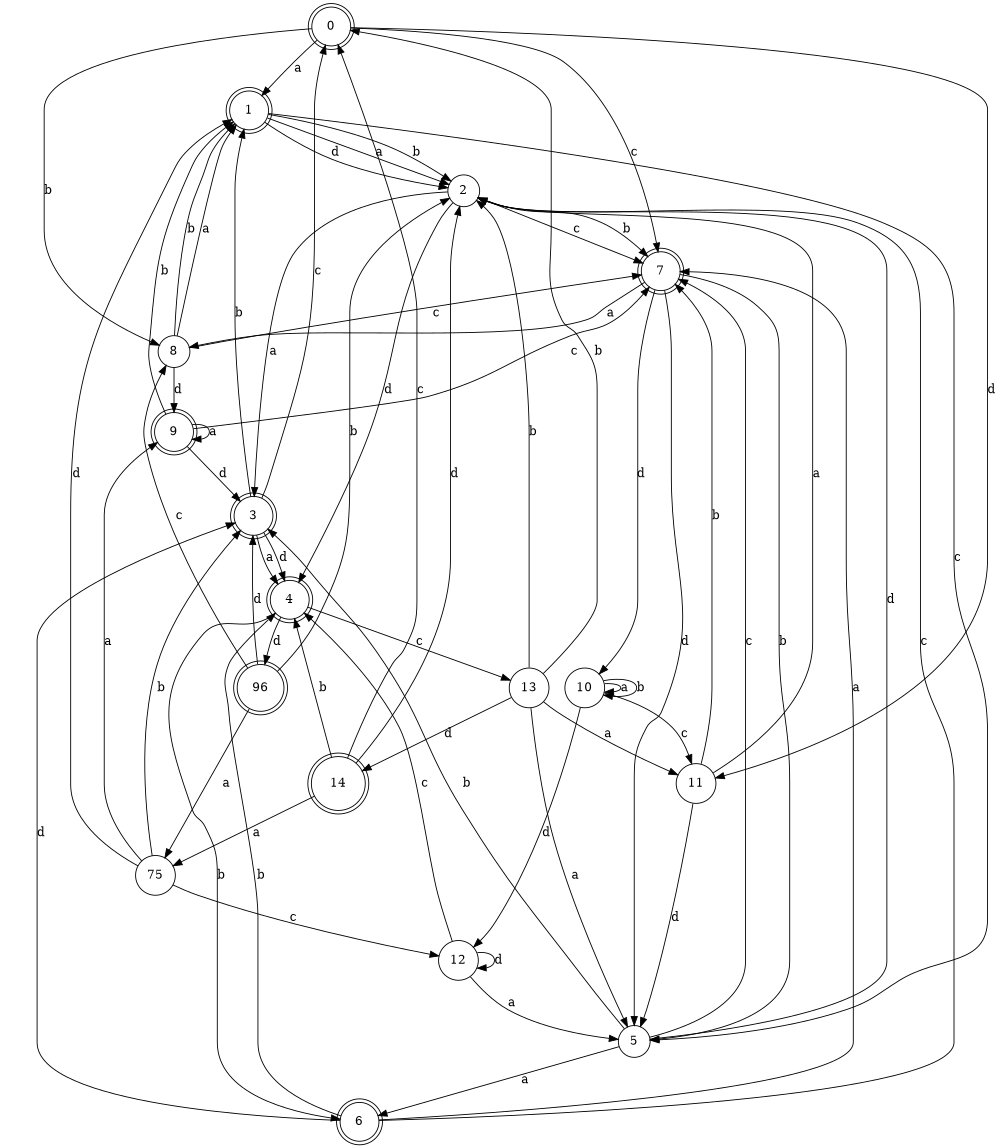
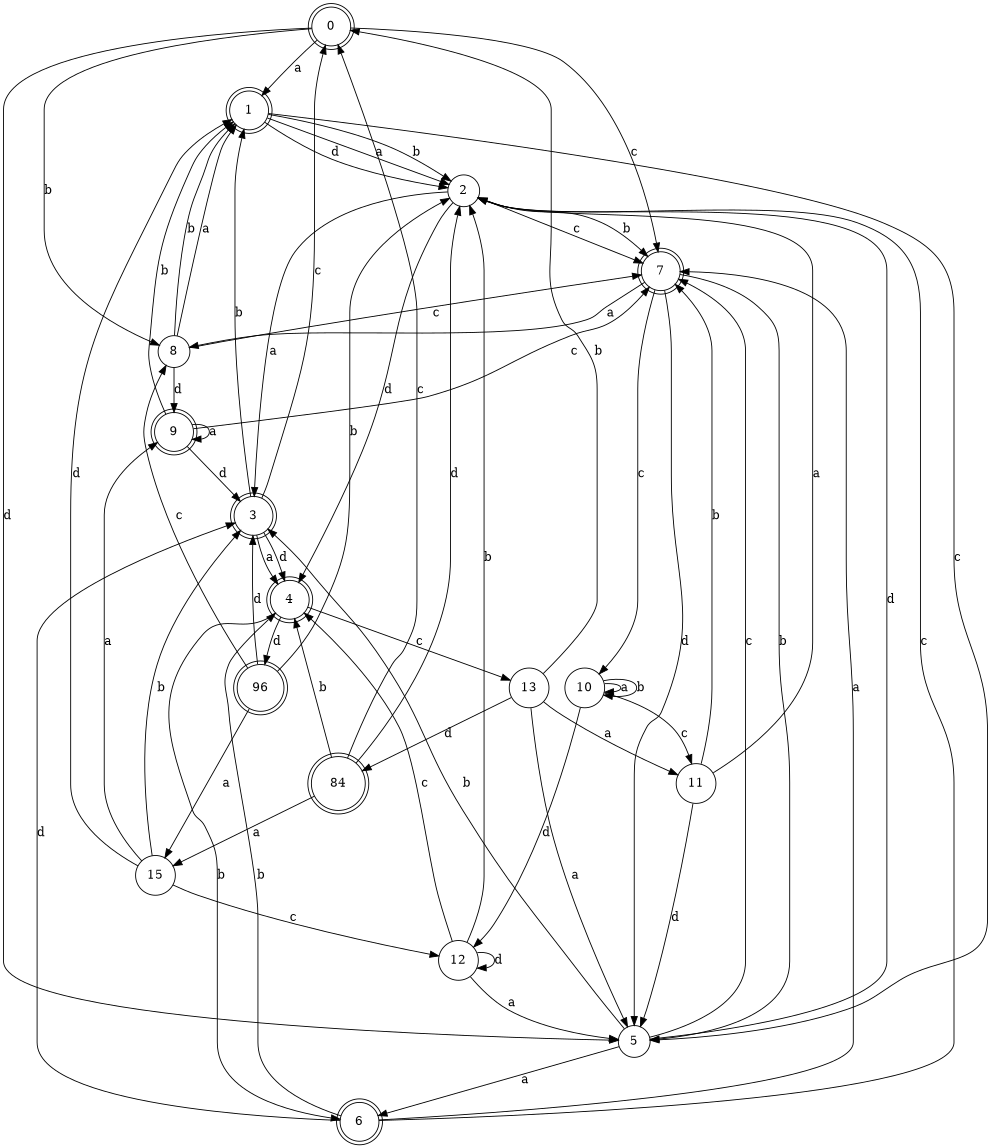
(988, 191) -> (4, 679)
(529, 433) -> (484, 579)
(641, 474) -> (641, 474)
(338, 784) -> (338, 784)
(155, 875) -> (155, 875)
